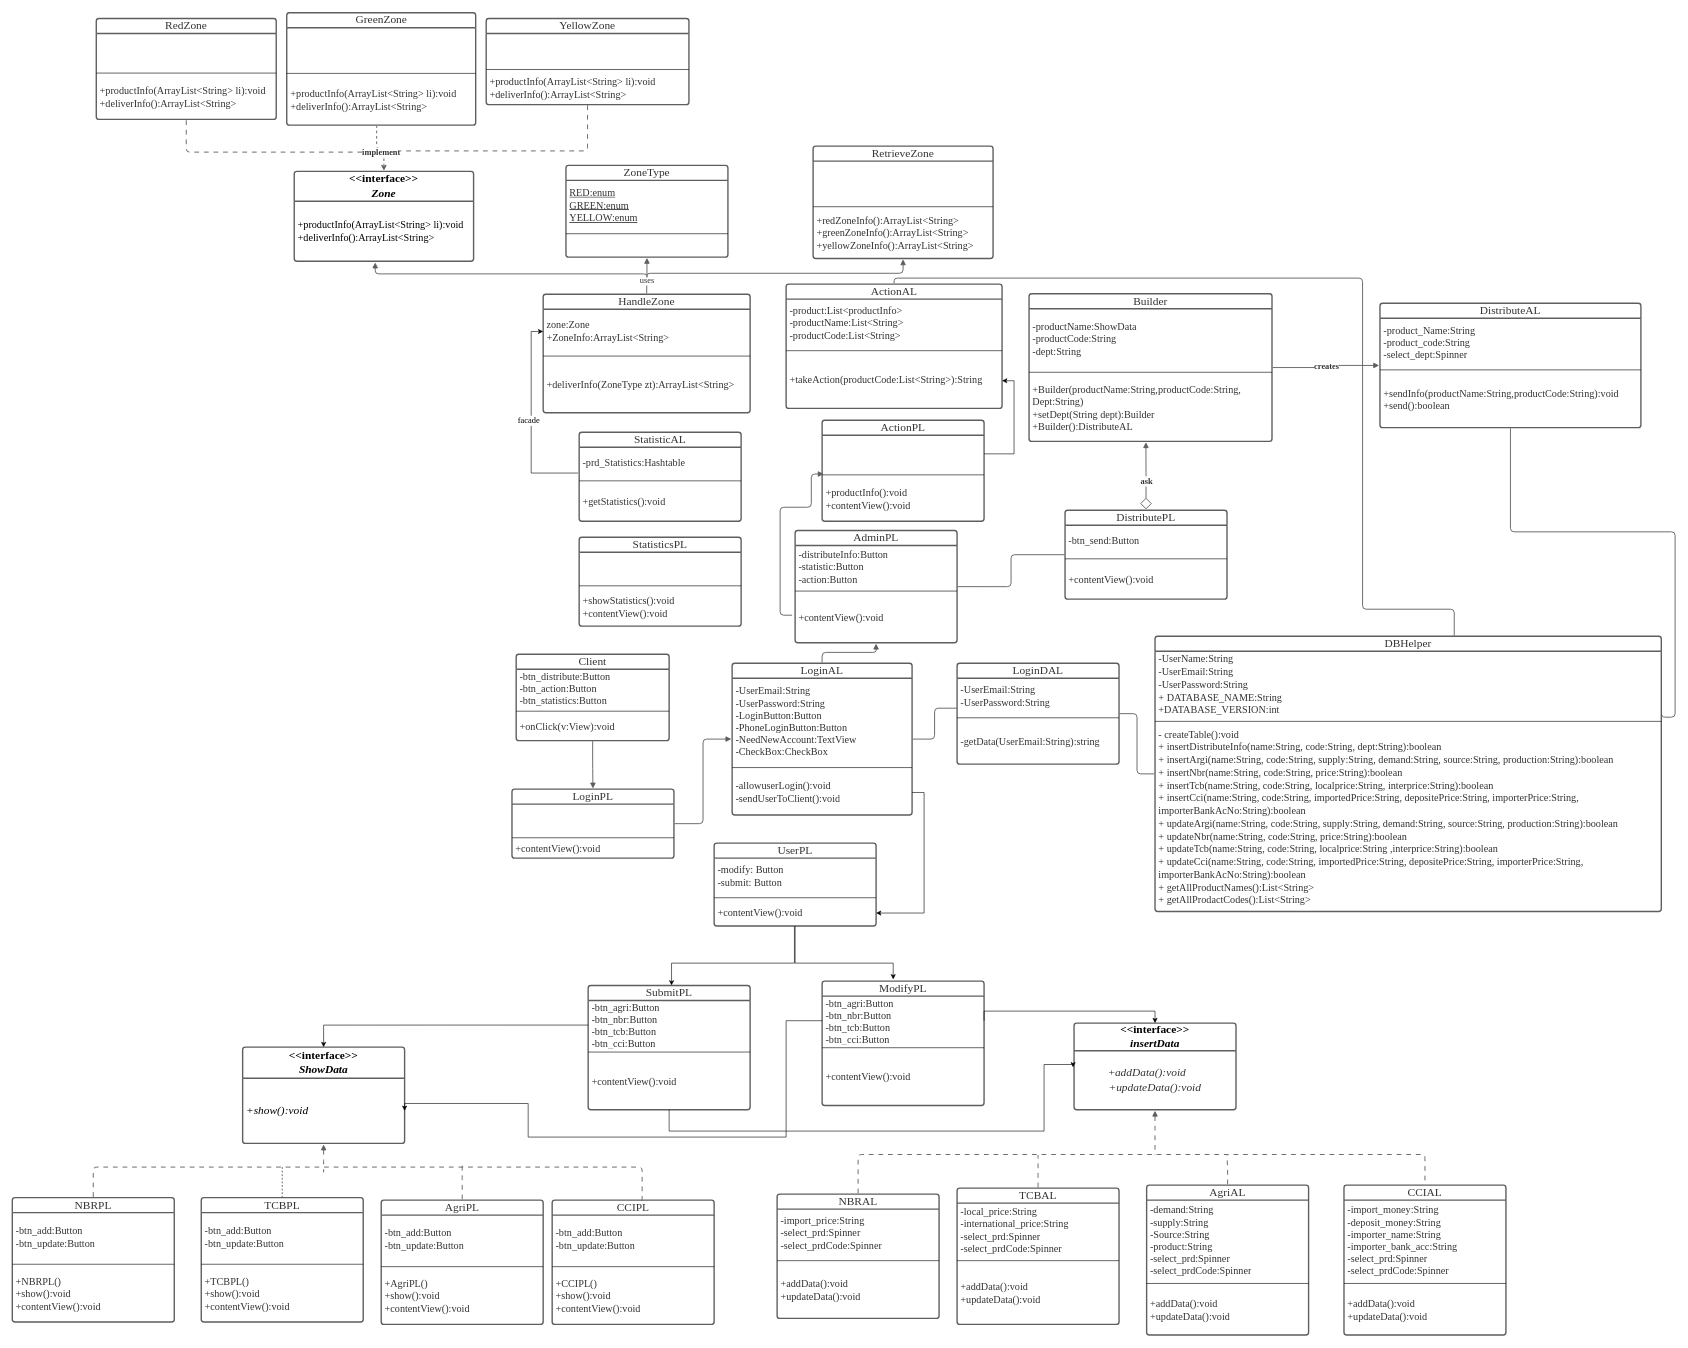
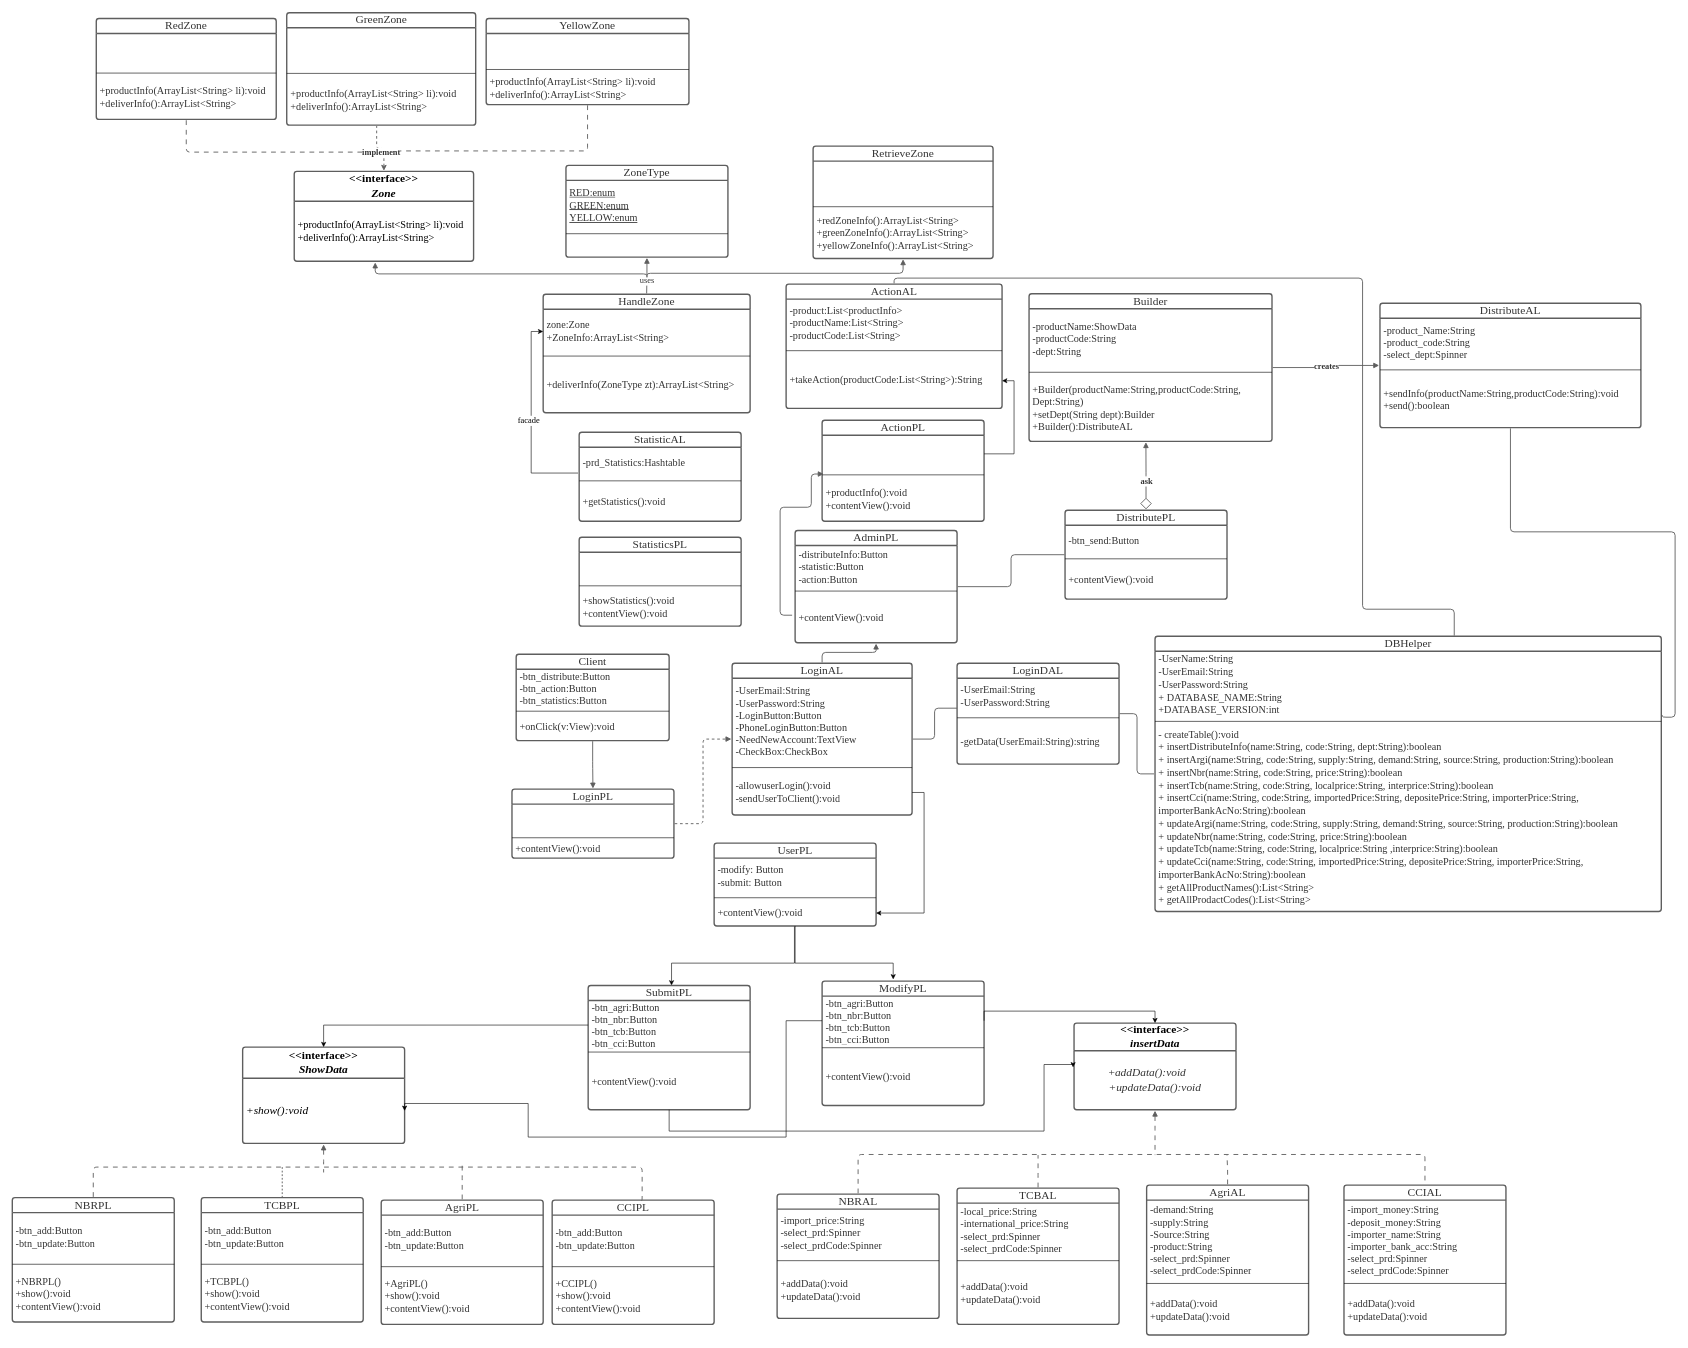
(703, 786) -> (703, 786)
